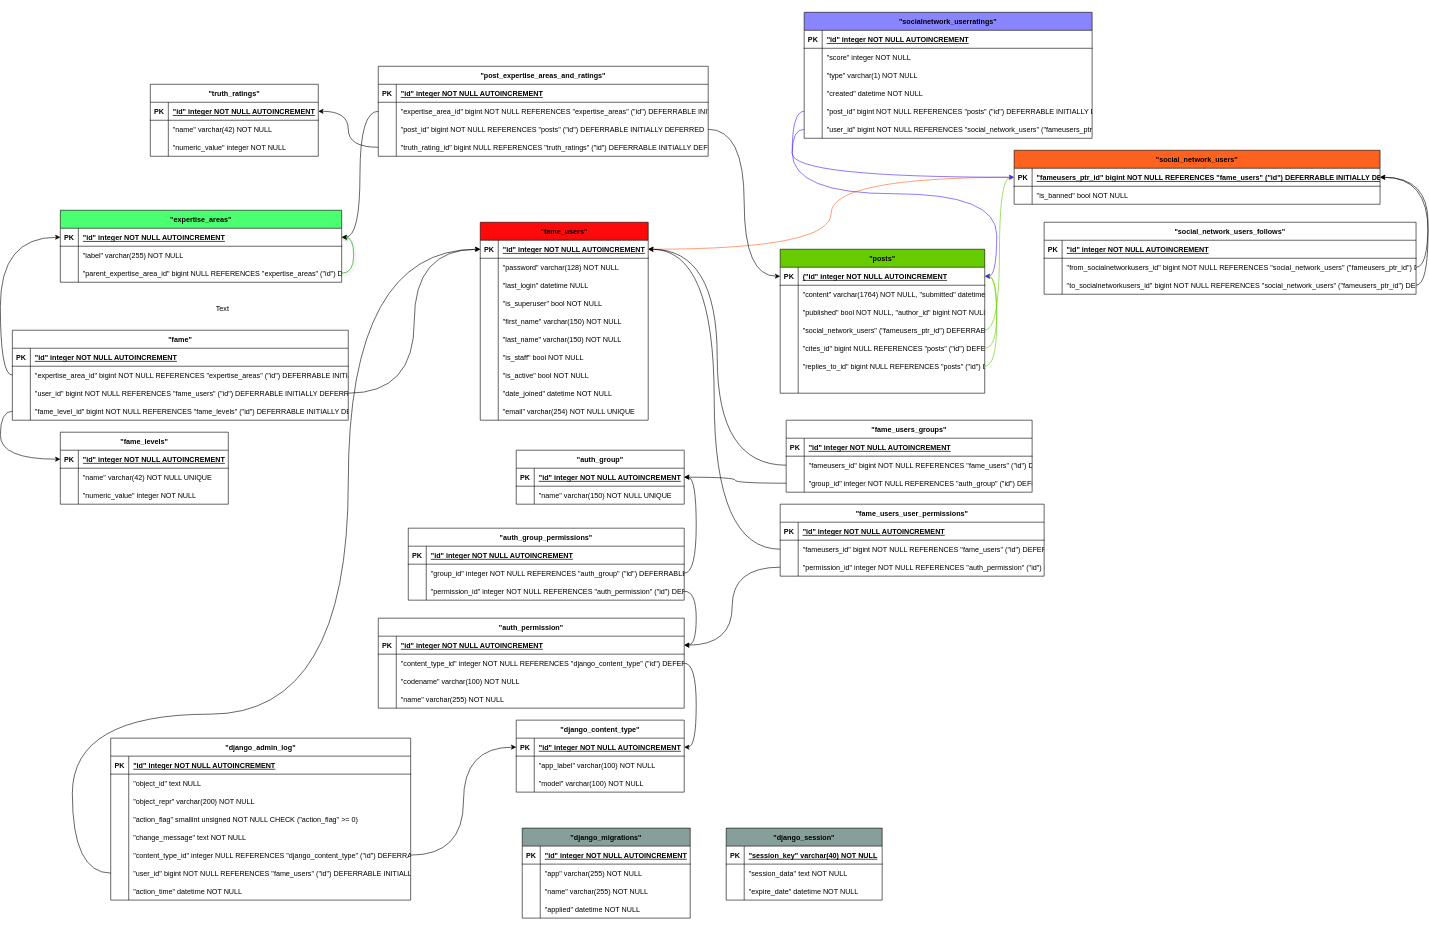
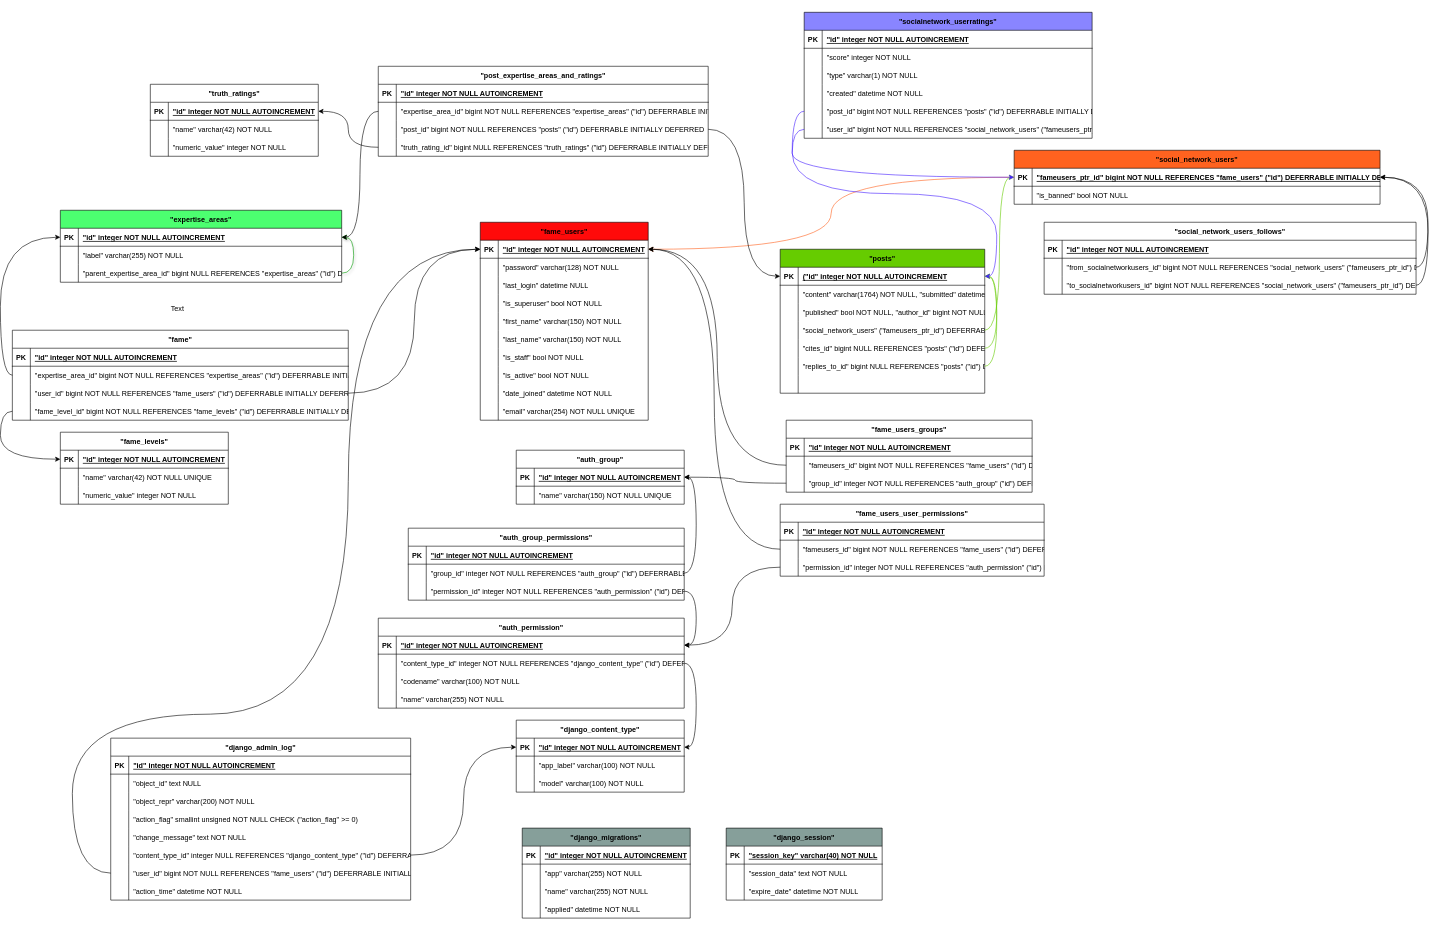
(222, 309) -> (177, 309)
